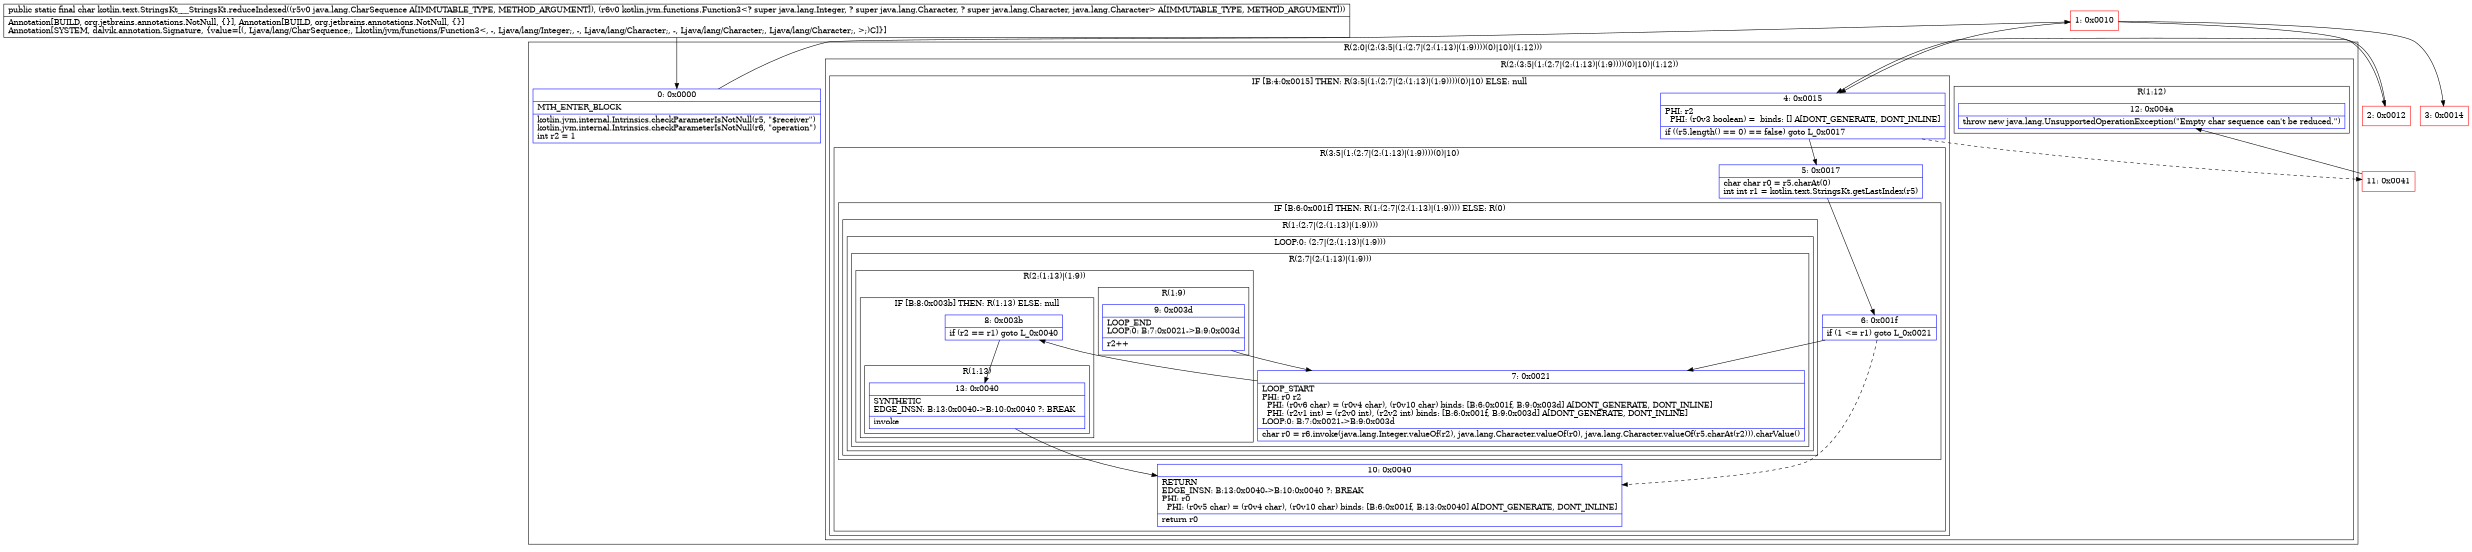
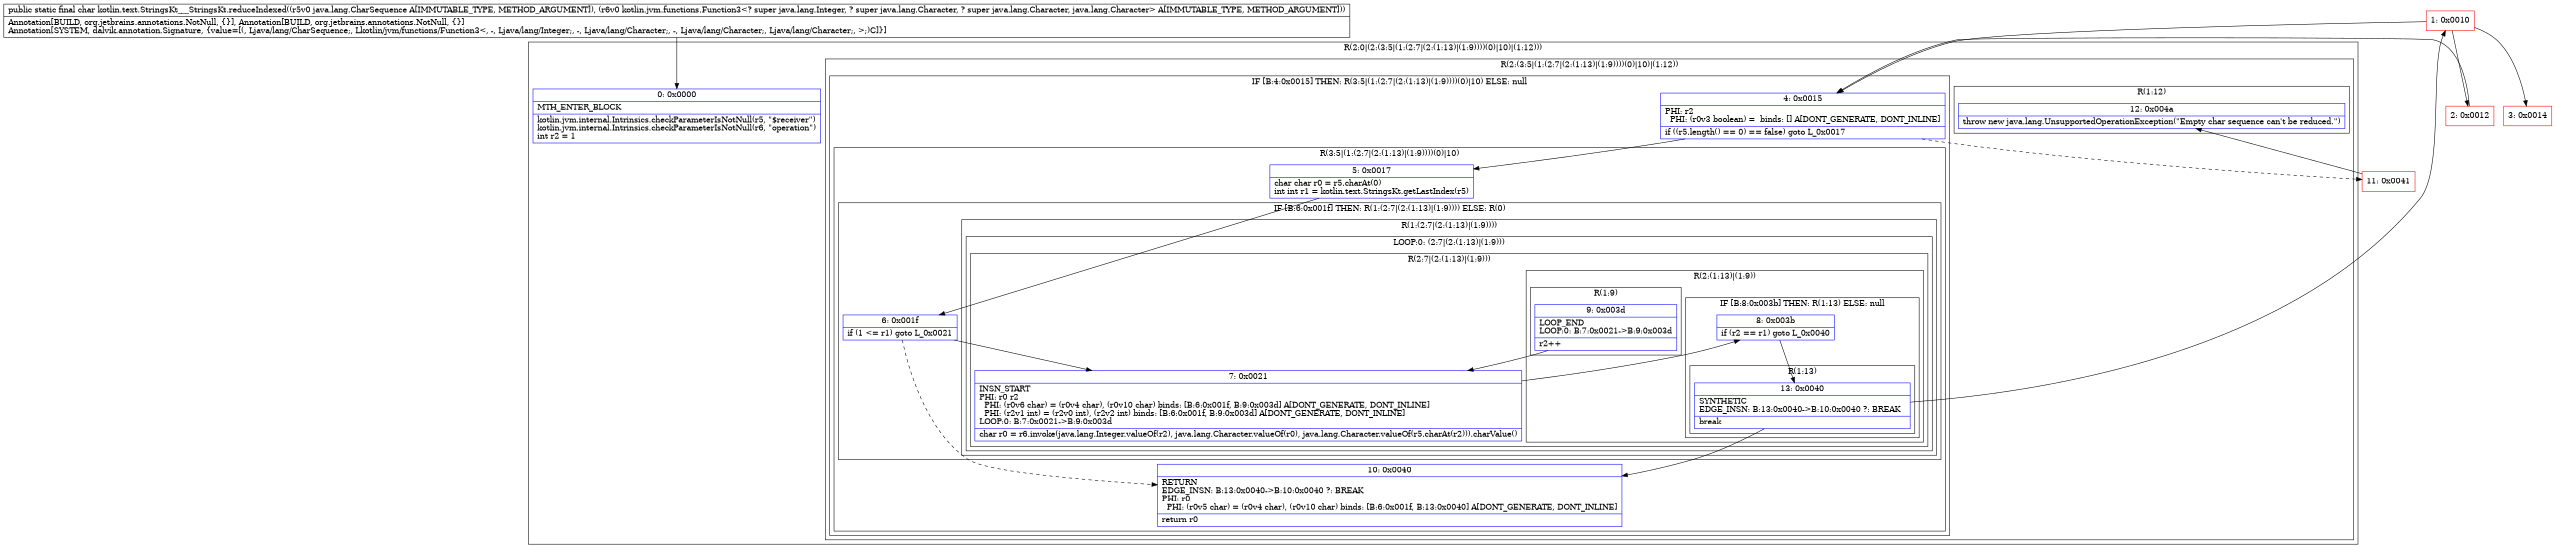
(1387, 37) -> (2262, 316)
(1288, 389) -> (1005, 389)
(886, 422) -> (1710, 422)
